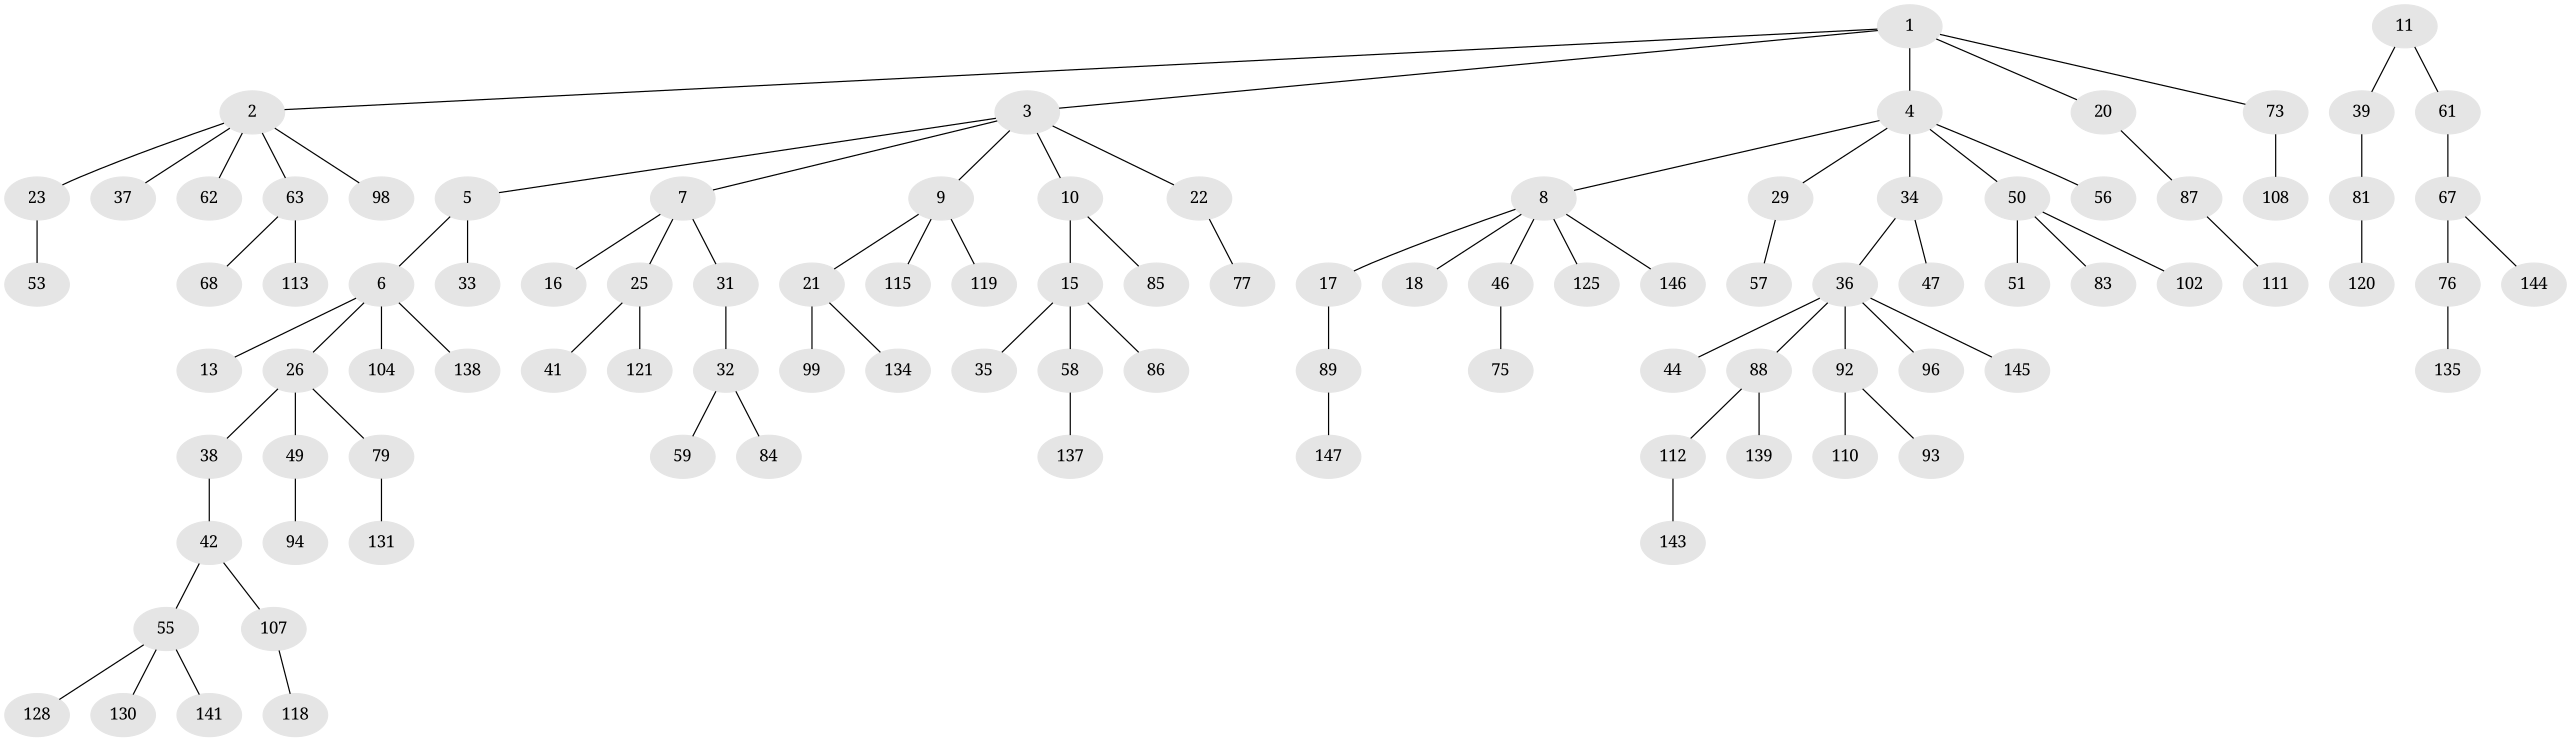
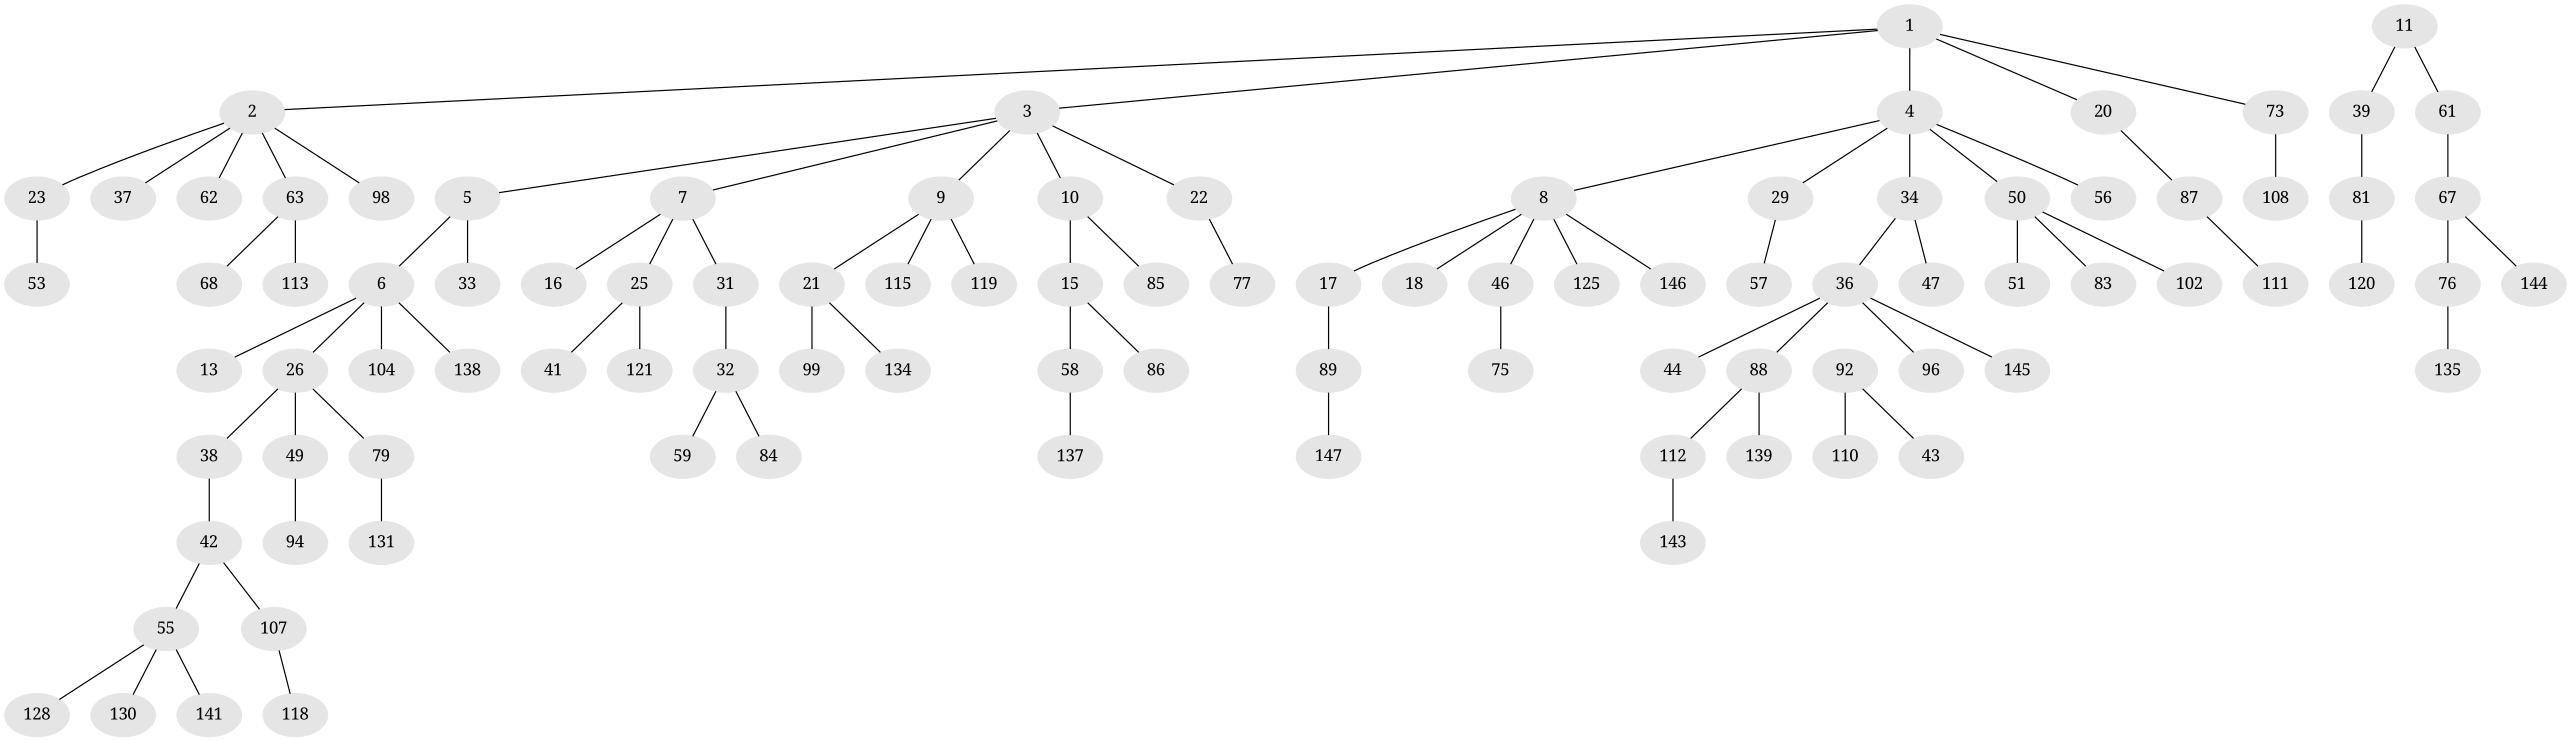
(1845, 328) -> none
(984, 371) -> none
(1931, 457) -> (1931, 457)
